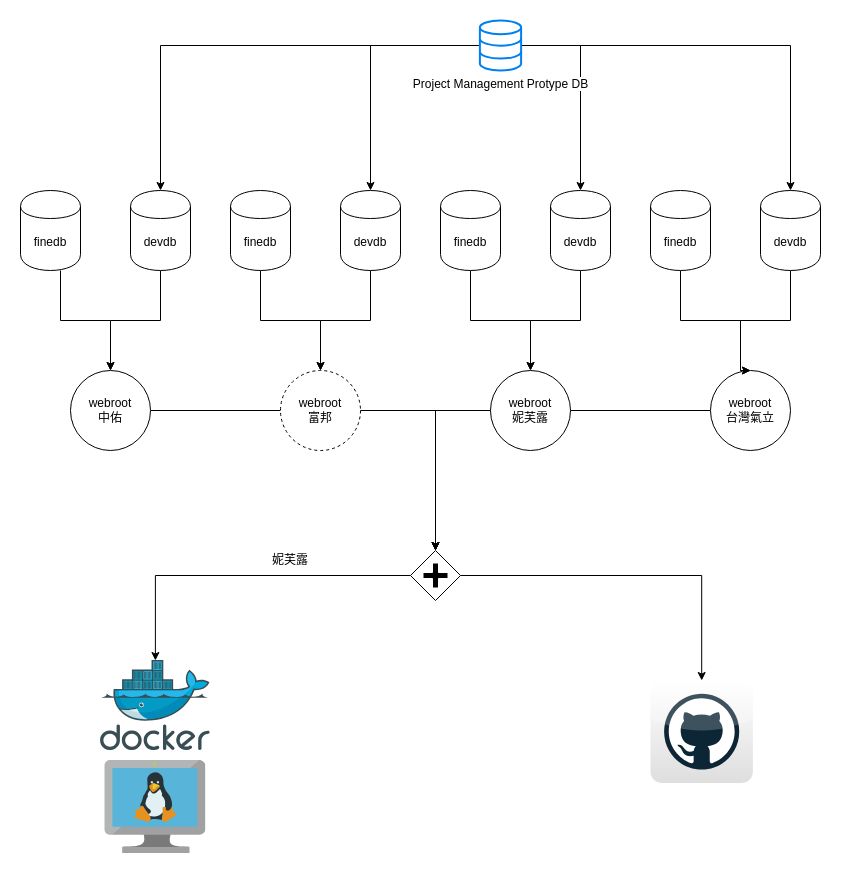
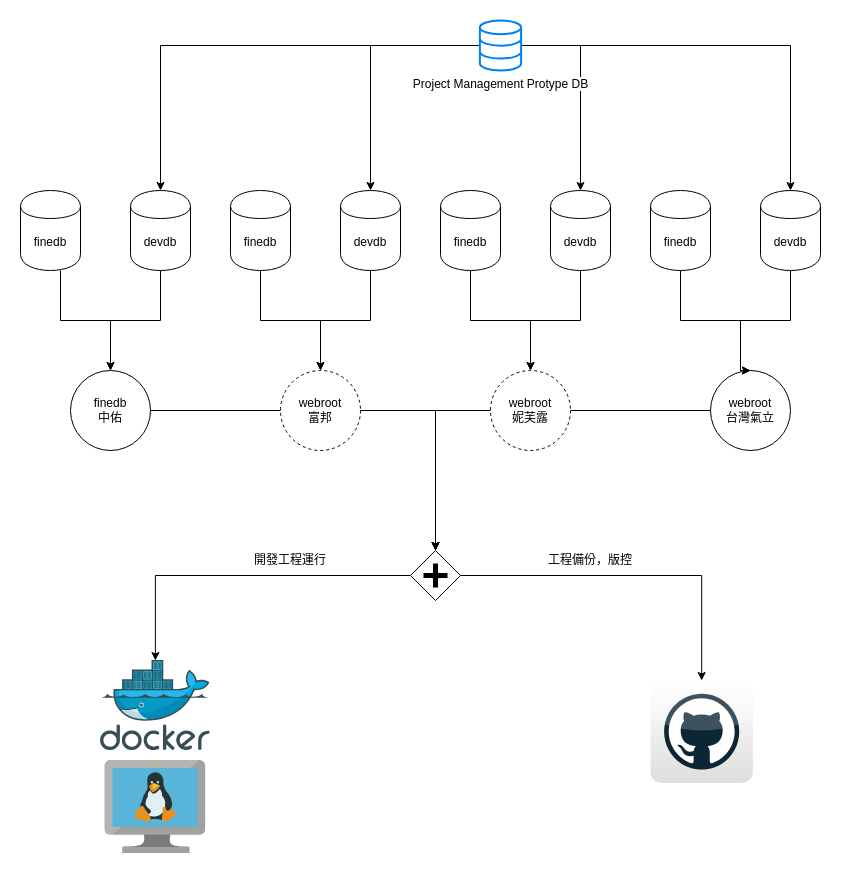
(111, 411) -> (111, 411)
(531, 411) -> (531, 411)
(291, 561) -> (291, 561)
none -> (591, 561)
